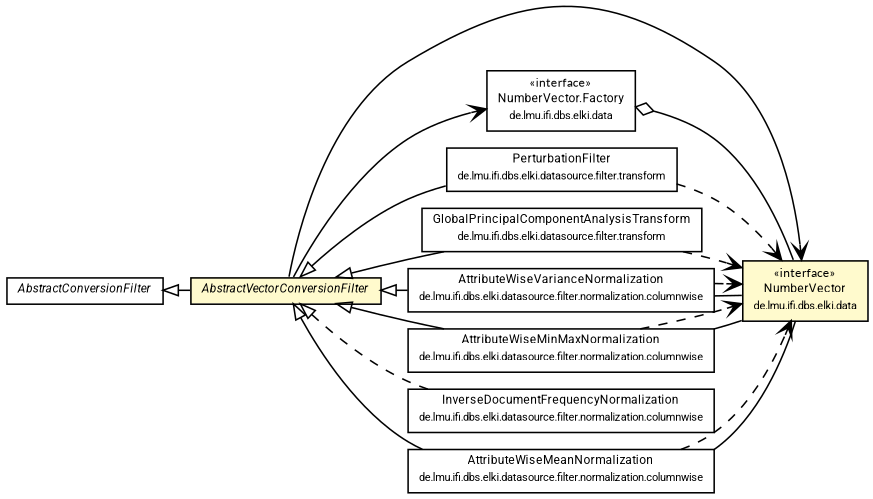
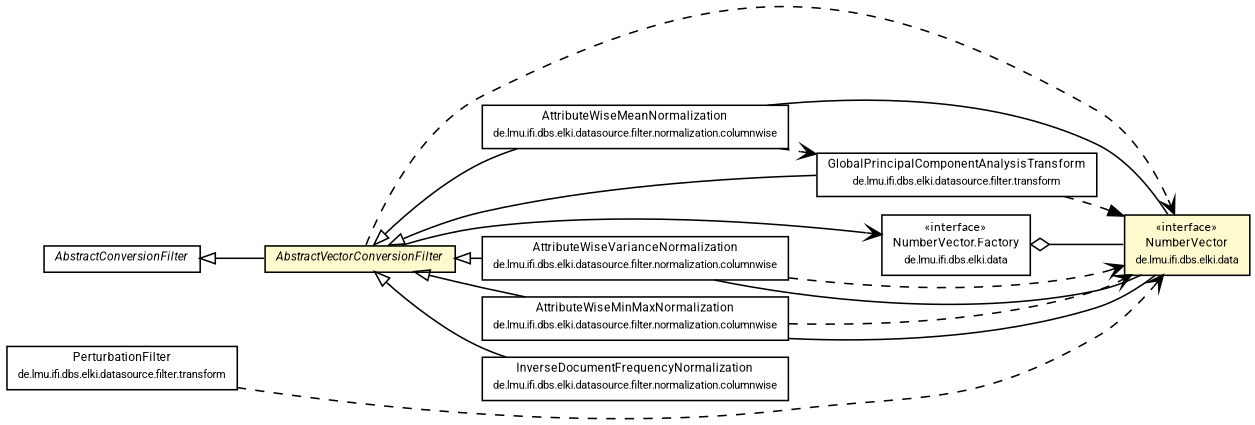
(539, 9) -> (754, 9)
(374, 218) -> none
(705, 257) -> (1087, 203)
(366, 358) -> (442, 326)
(745, 403) -> (790, 150)
